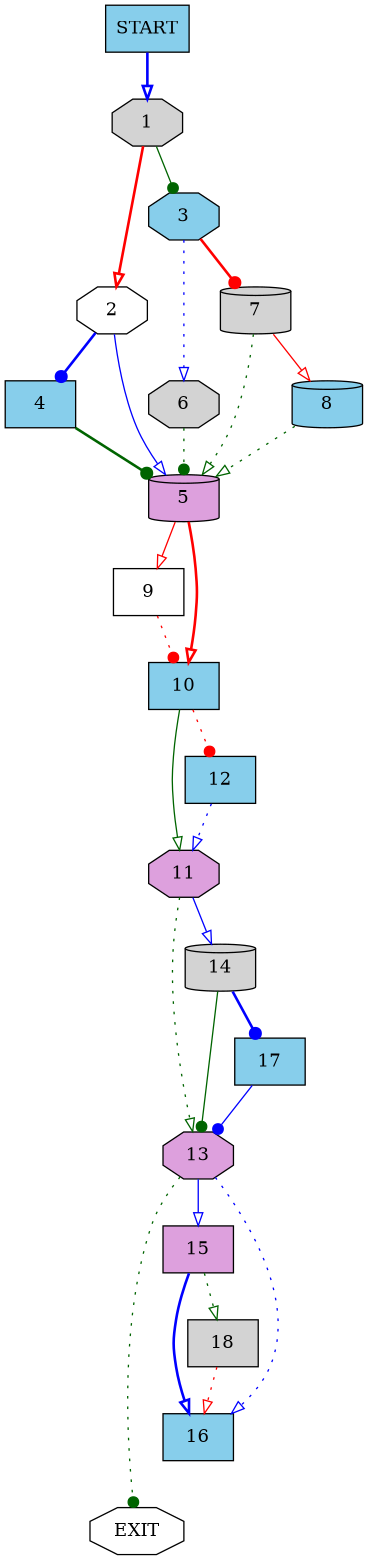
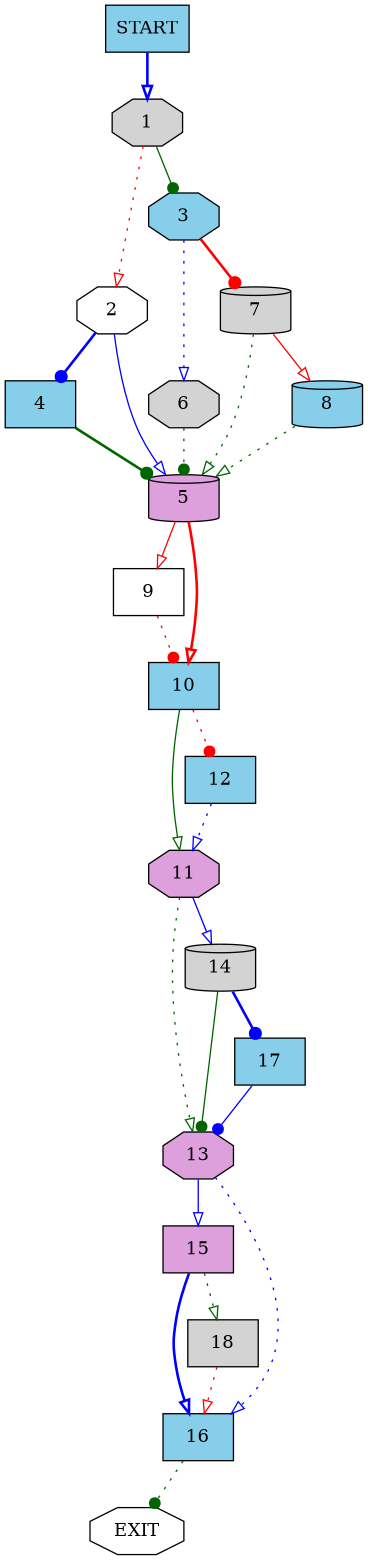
(131, 210) -> (131, 210)
(131, 1332) -> (170, 1480)
